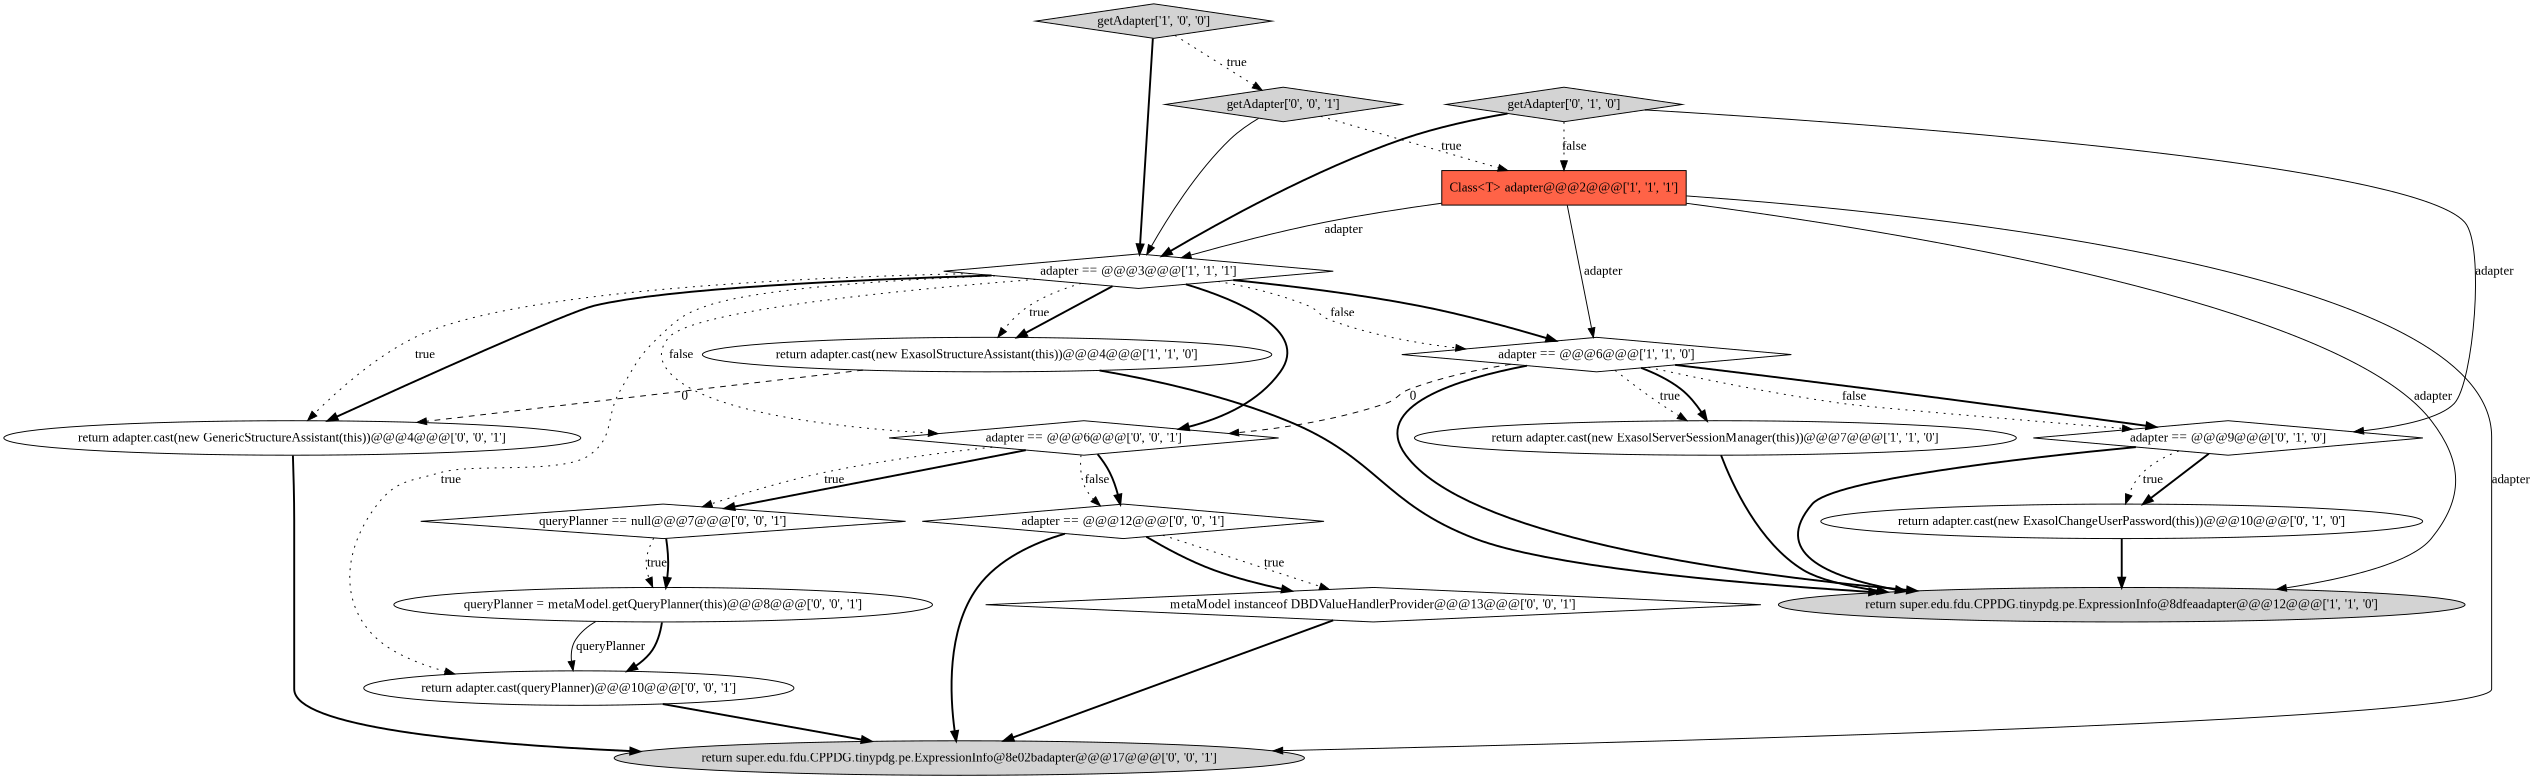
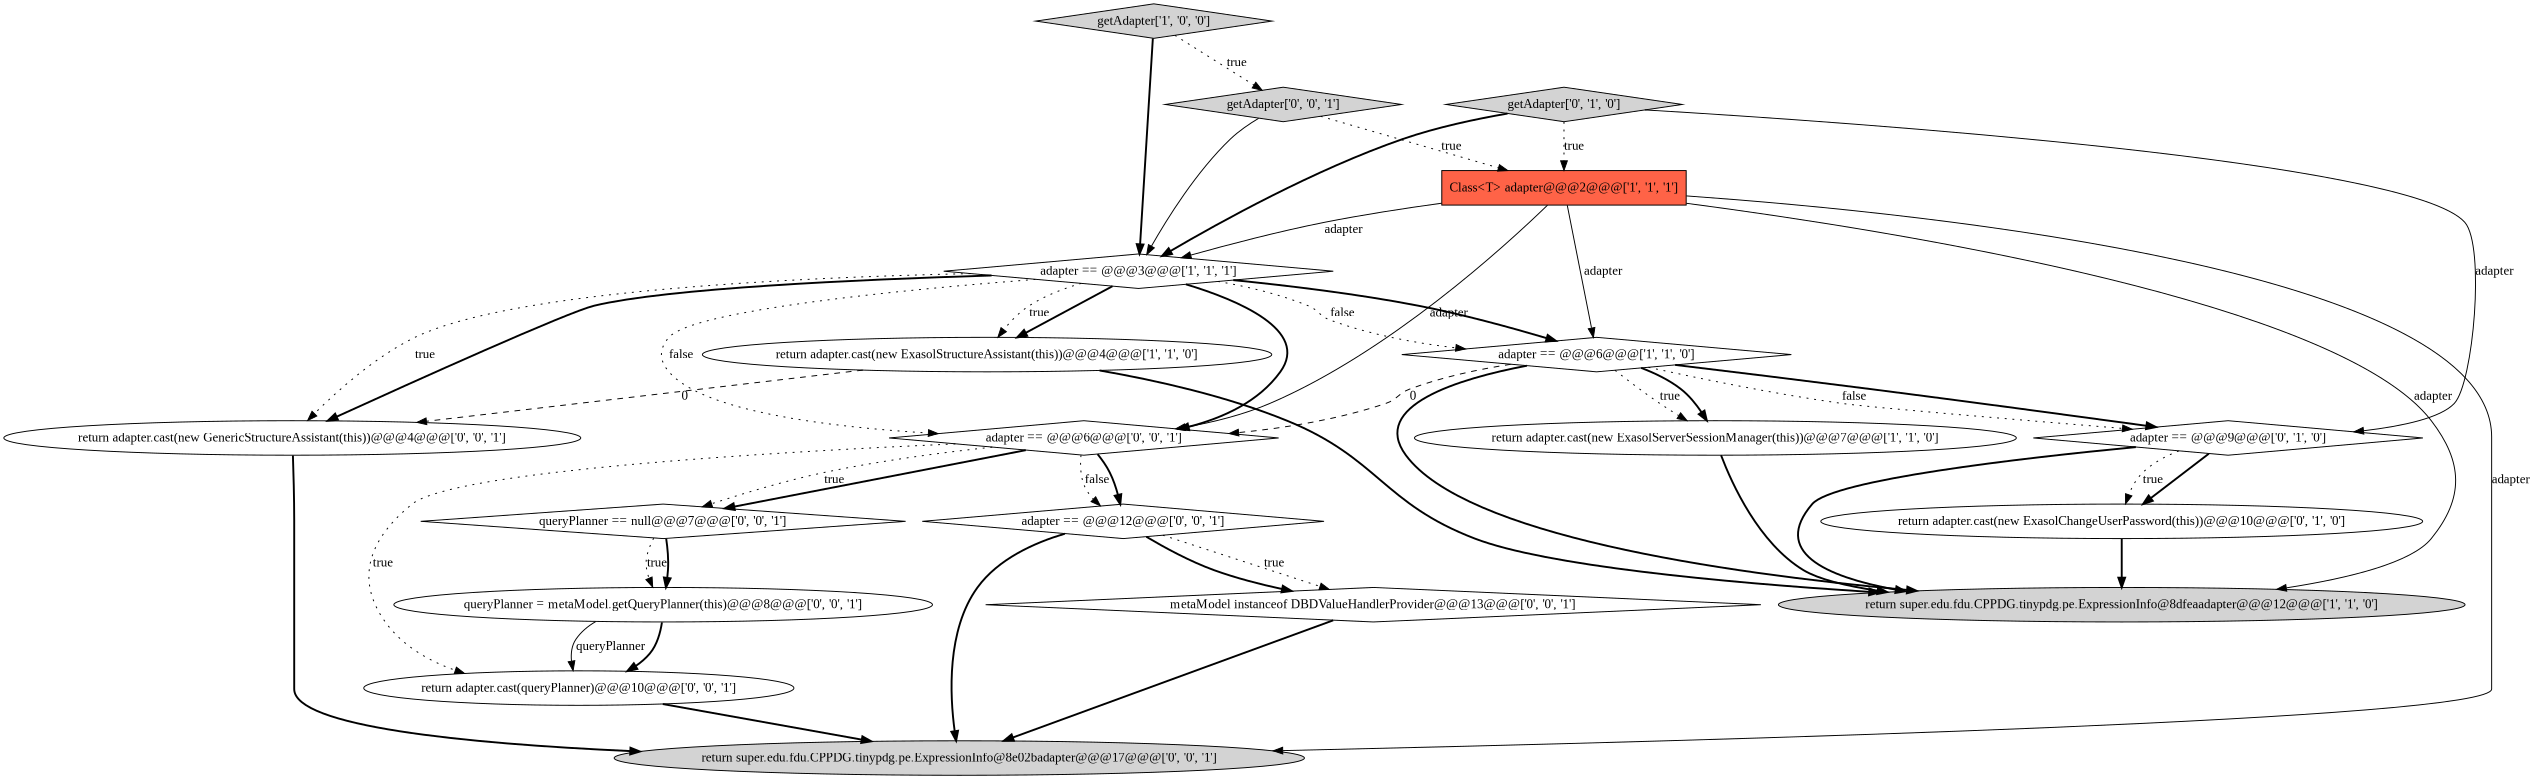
(1575, 146) -> (1575, 146)
none -> (1381, 341)
(603, 441) -> (571, 471)
